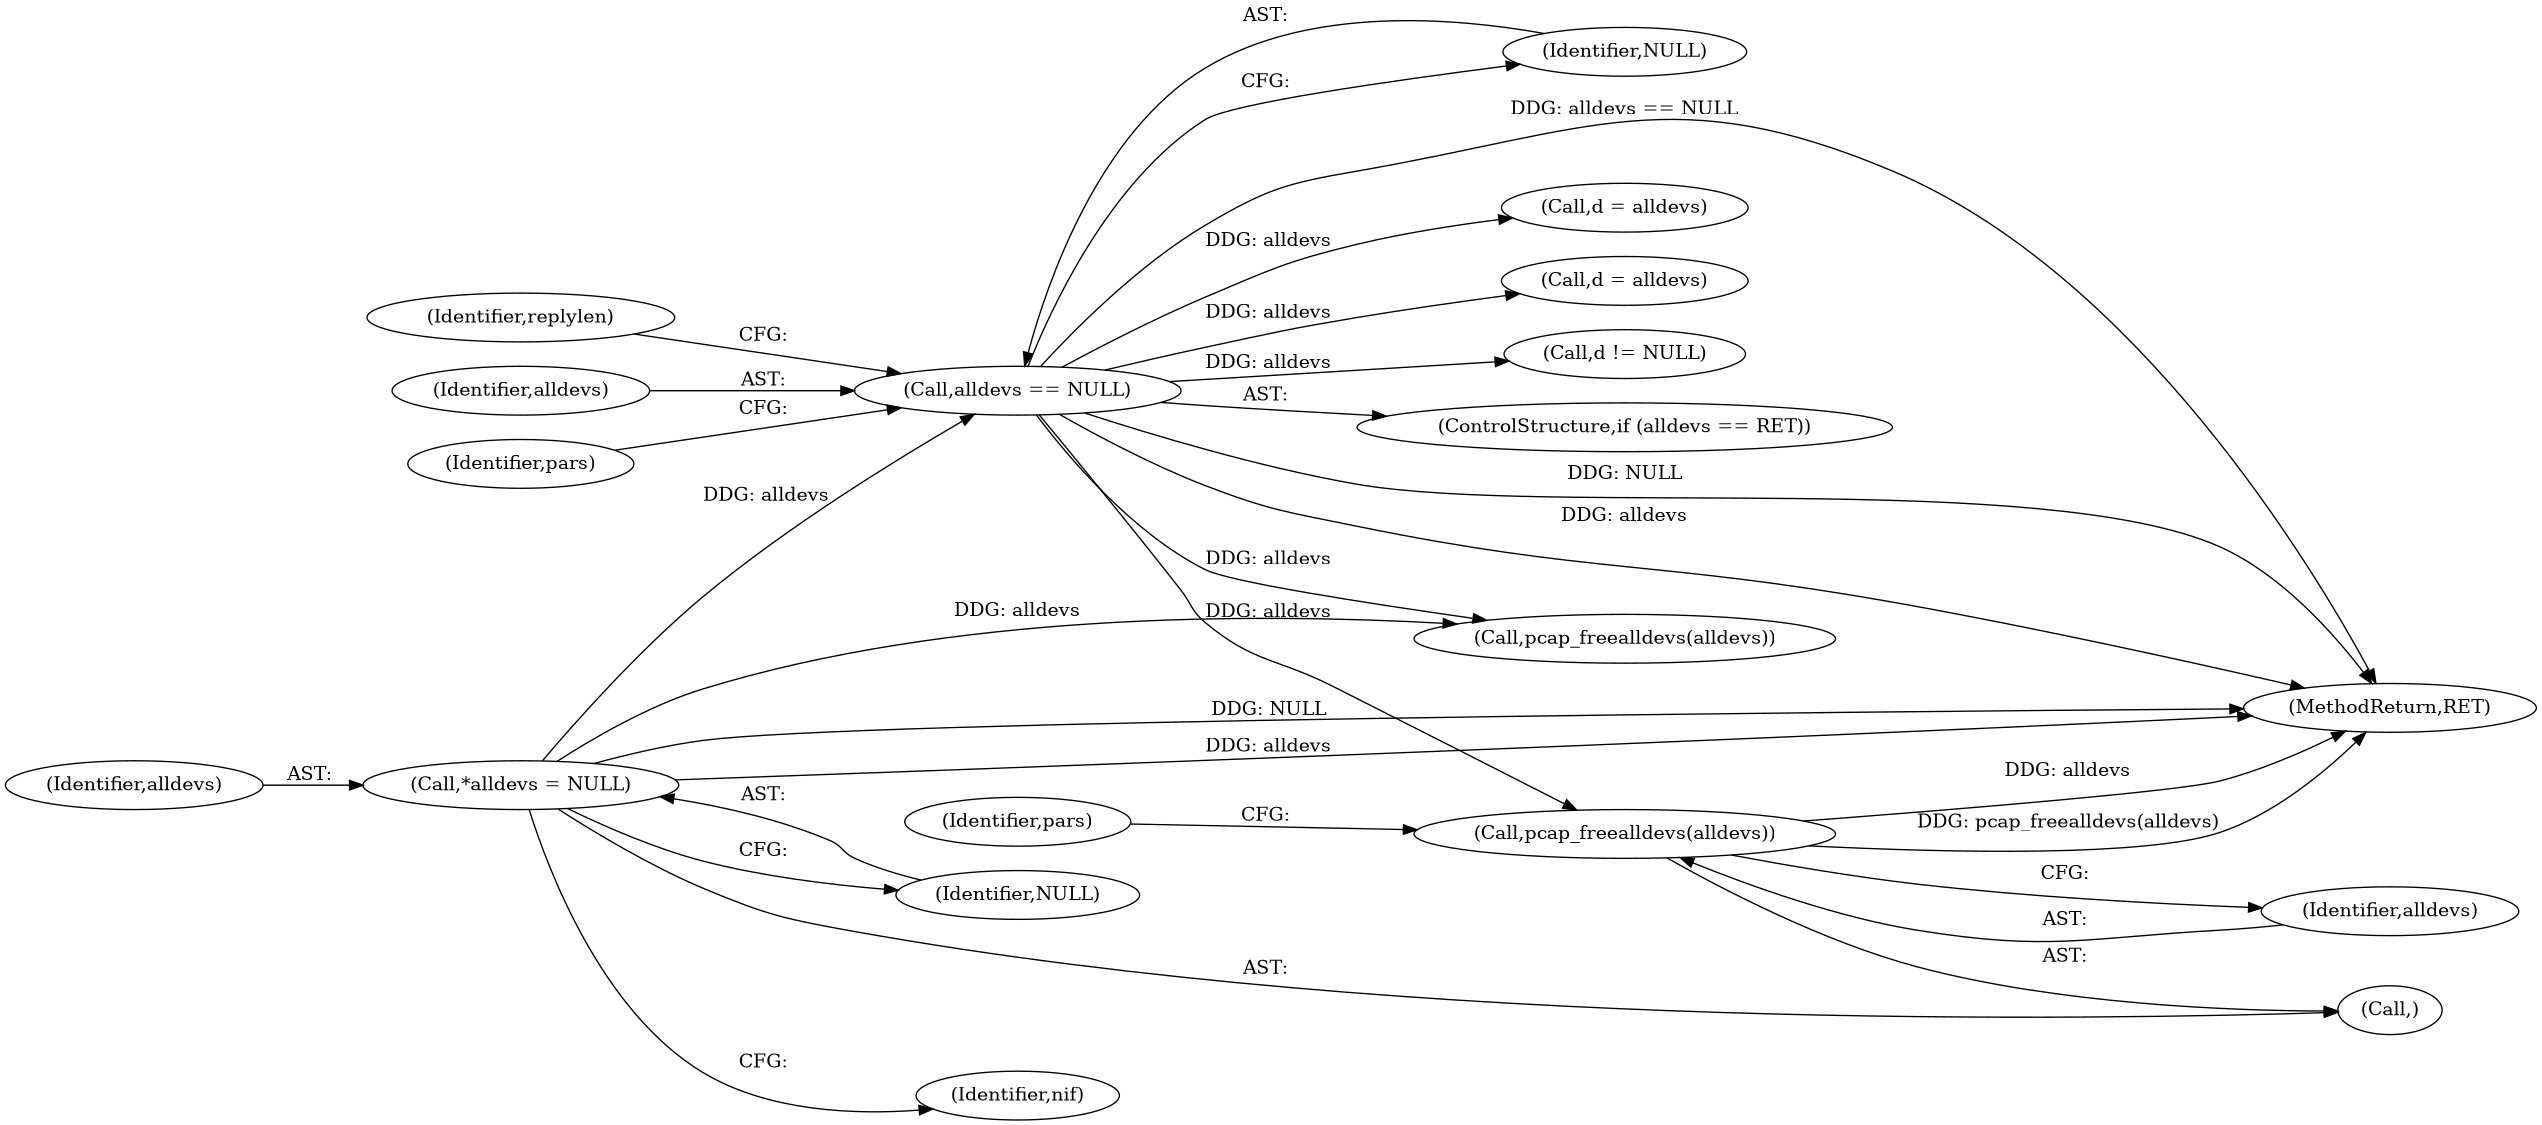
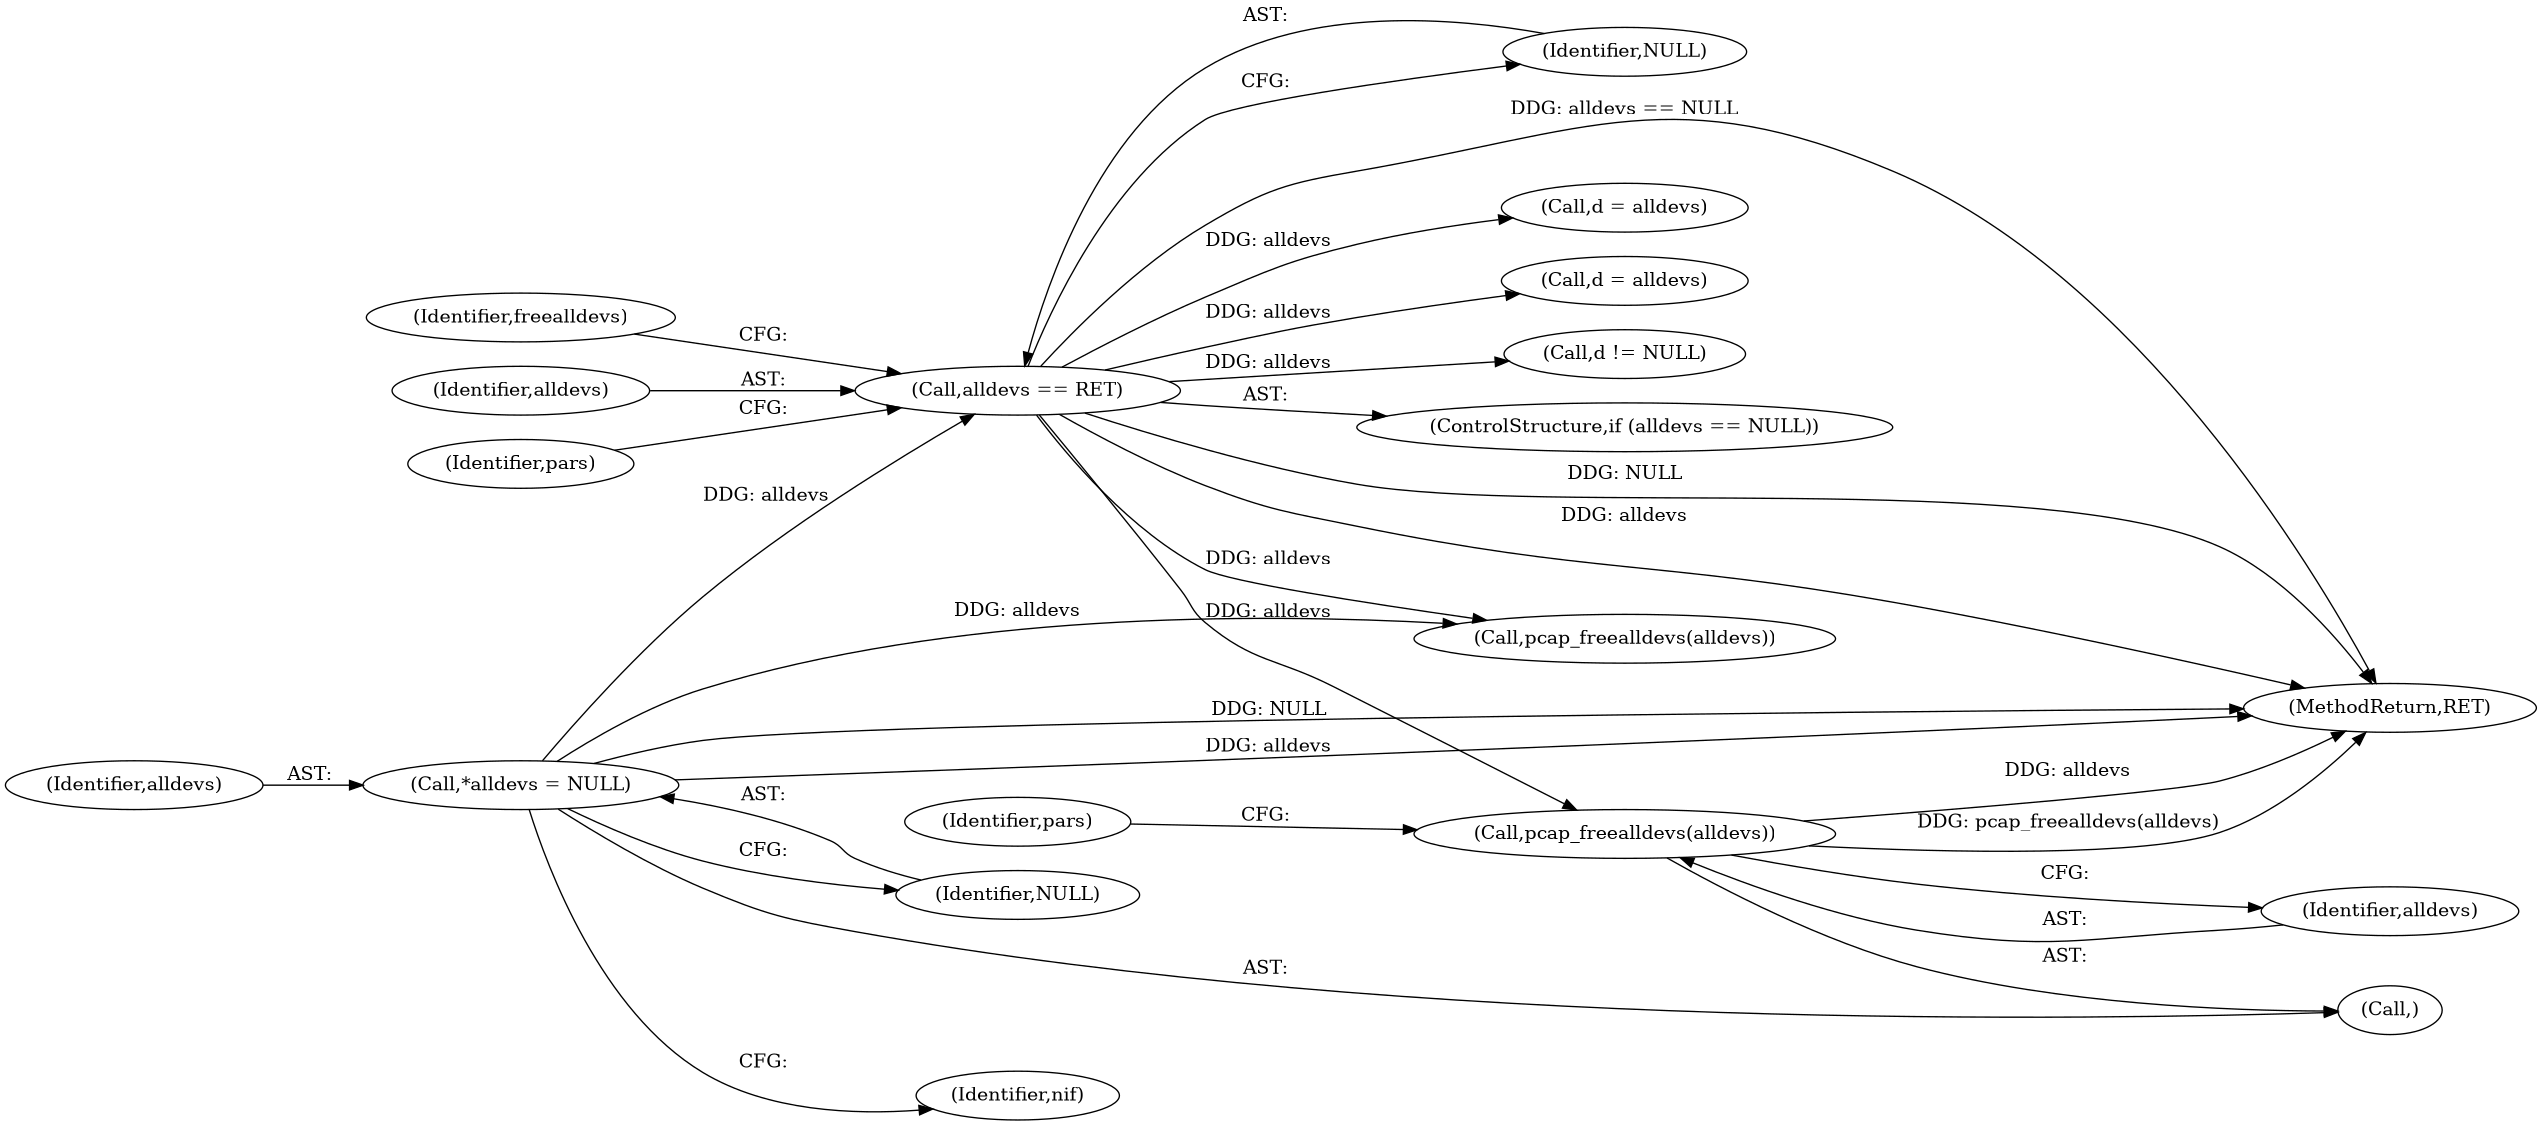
(521, 317) -> (521, 317)
(1018, 391) -> (1018, 391)
(1625, 427) -> (1625, 427)
